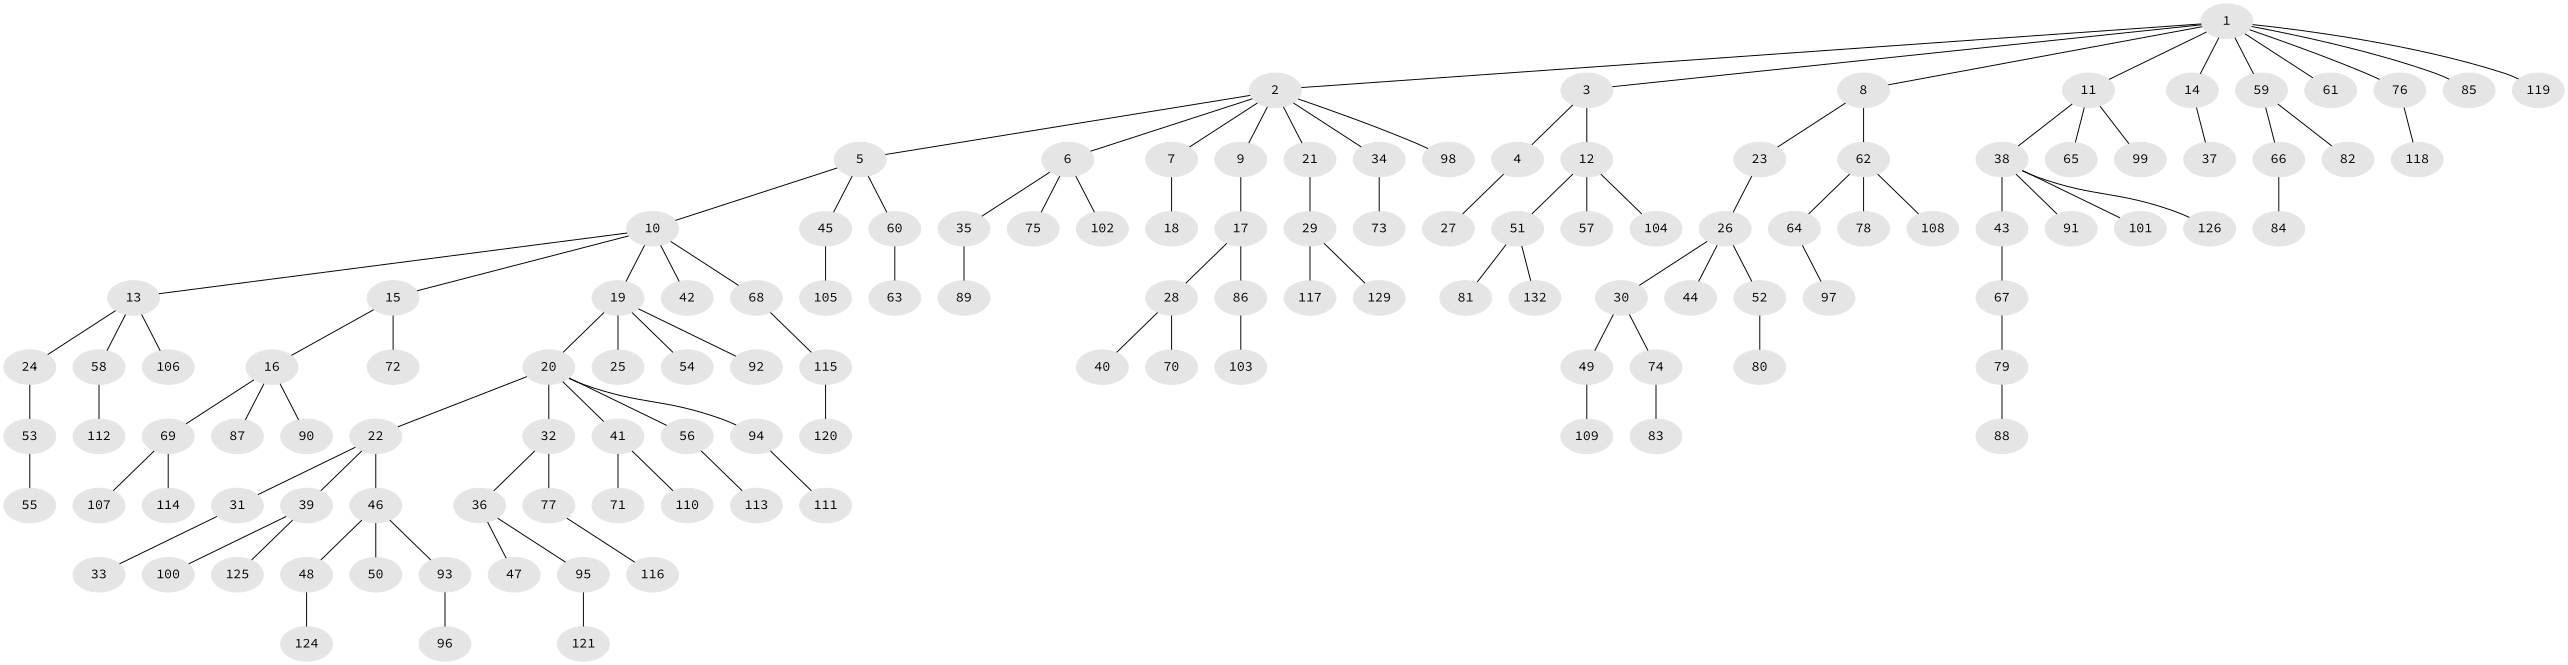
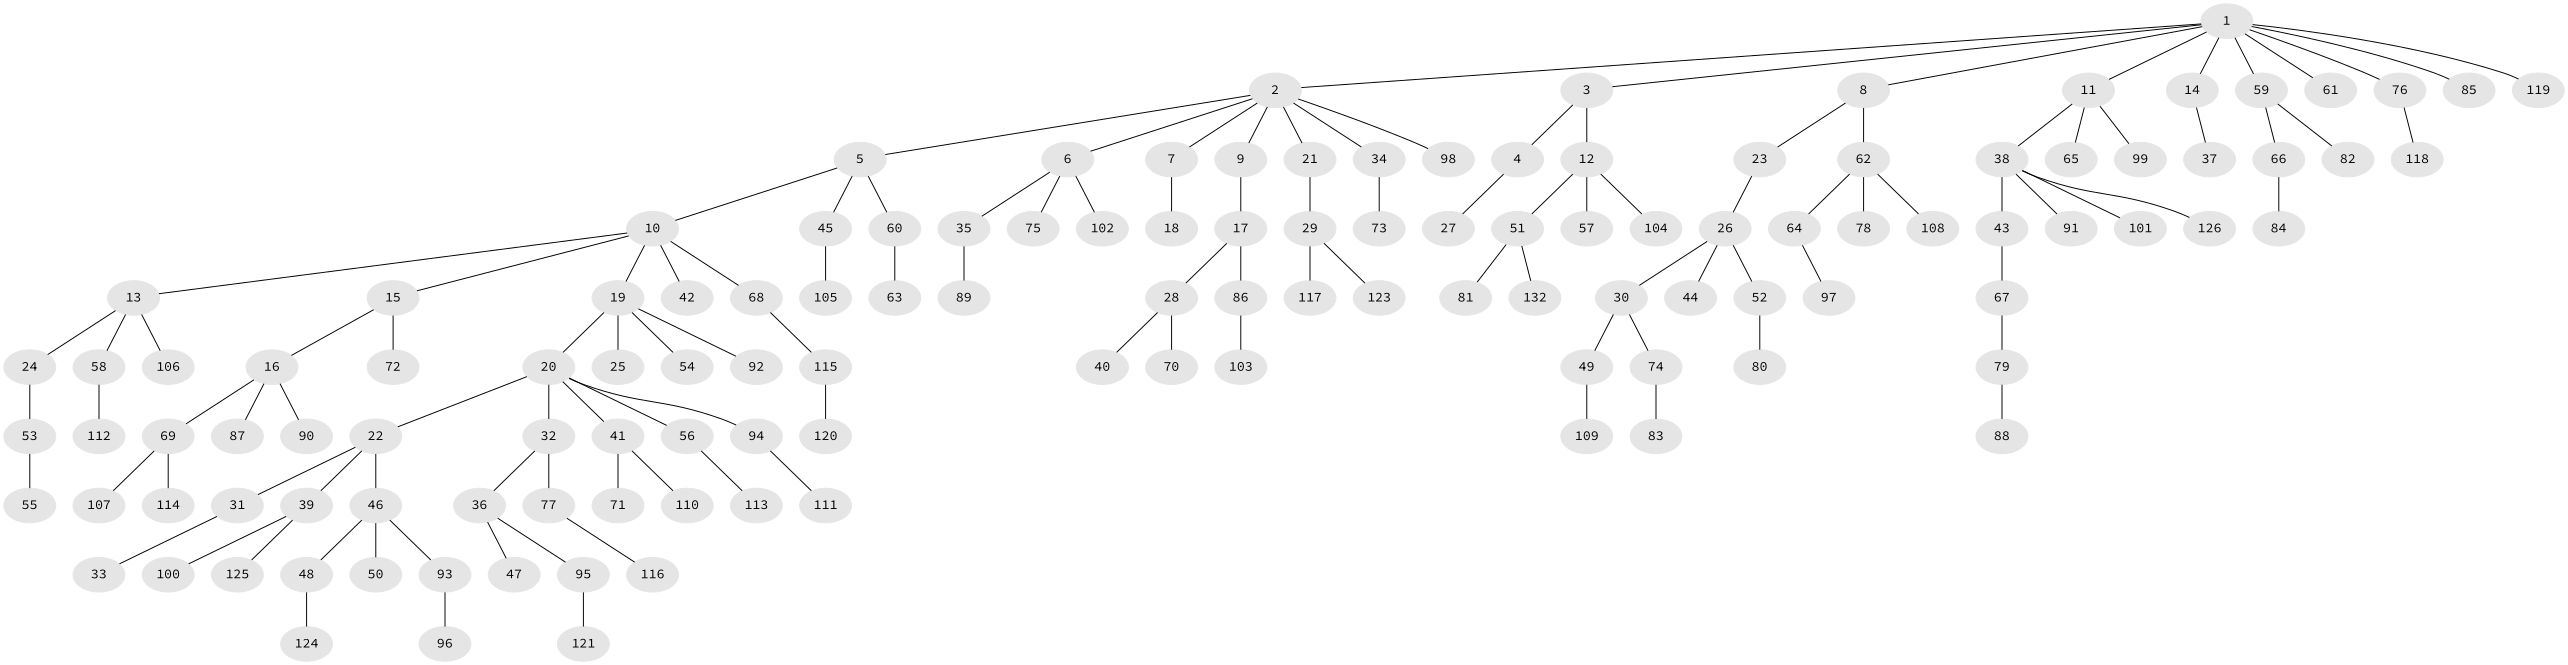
(1379, 298) -> (1379, 298)
